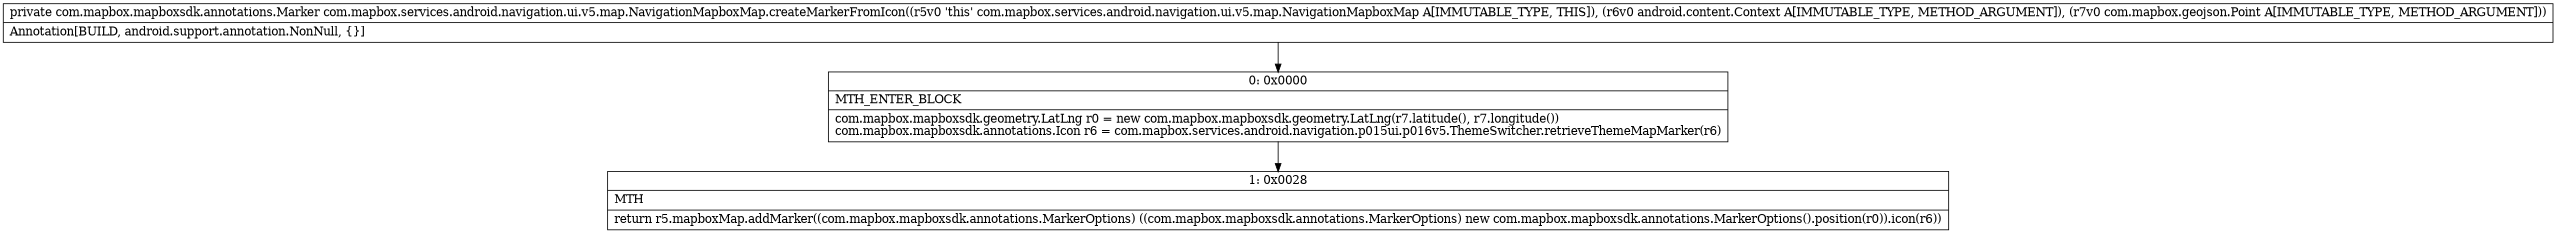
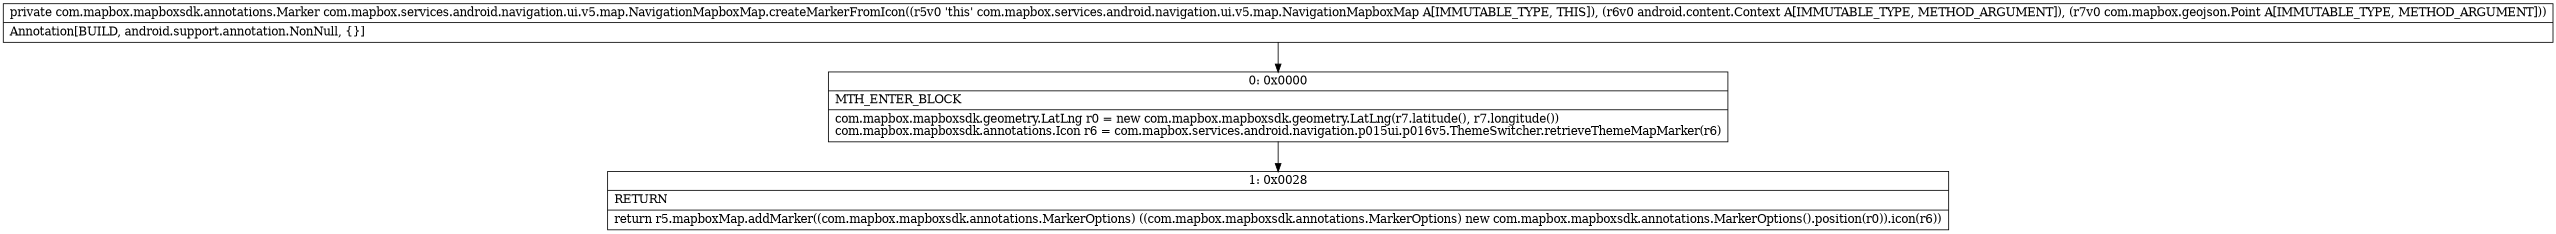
(629, 200) -> (641, 200)
